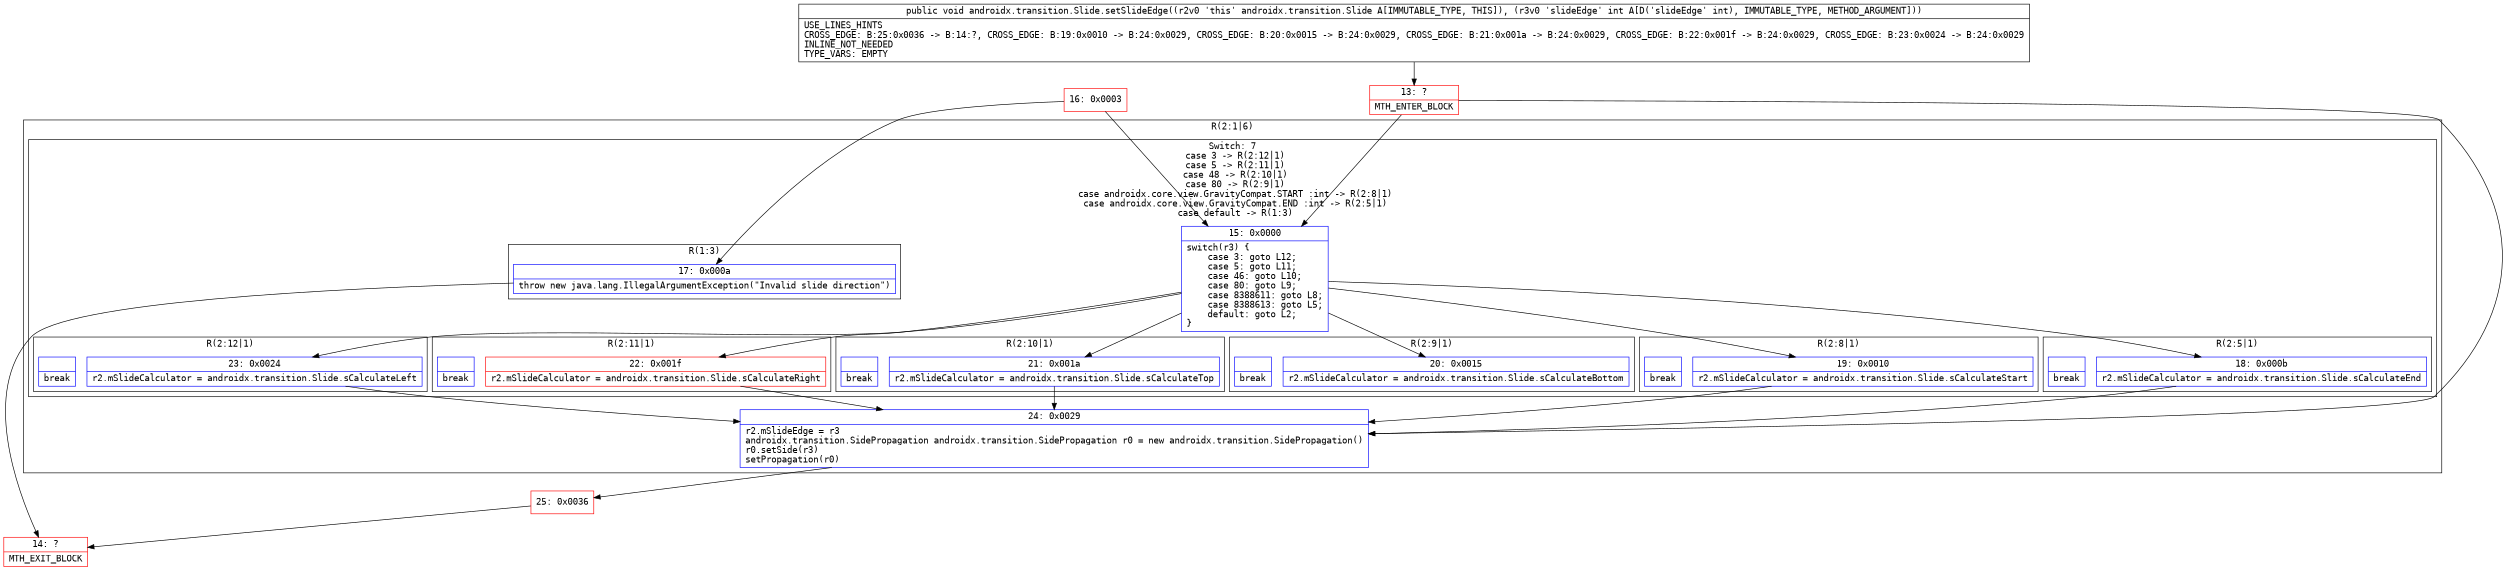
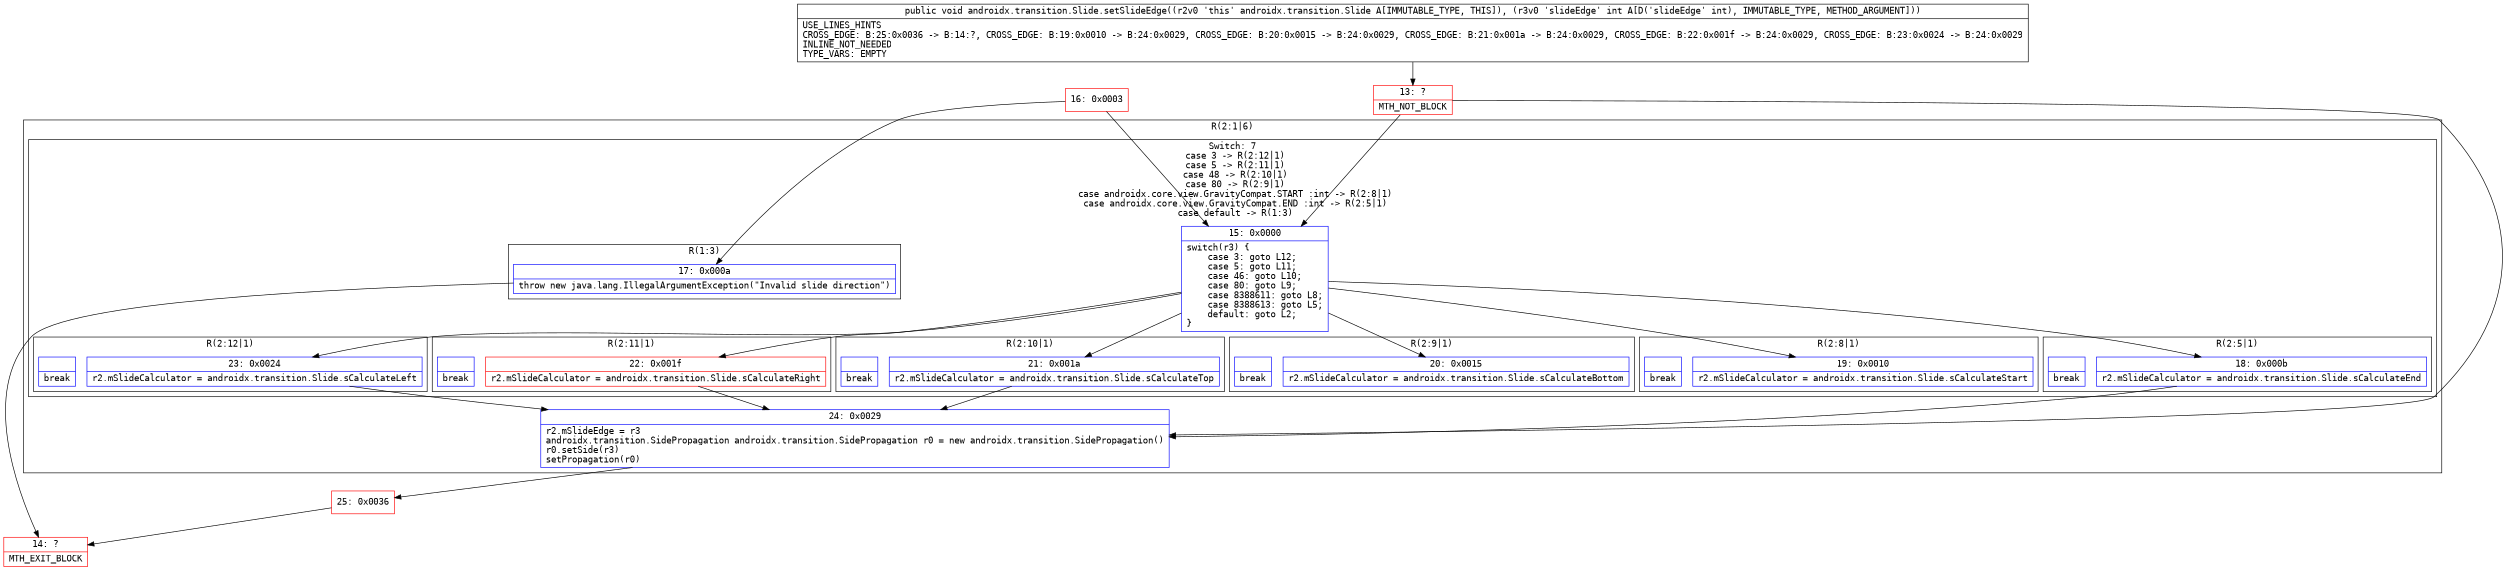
(1414, 107) -> (1413, 107)
(1574, 407) -> none
